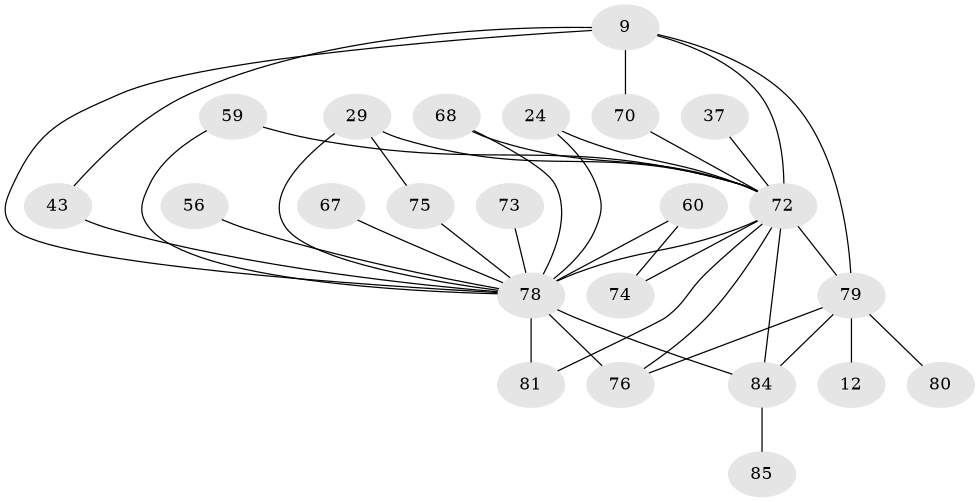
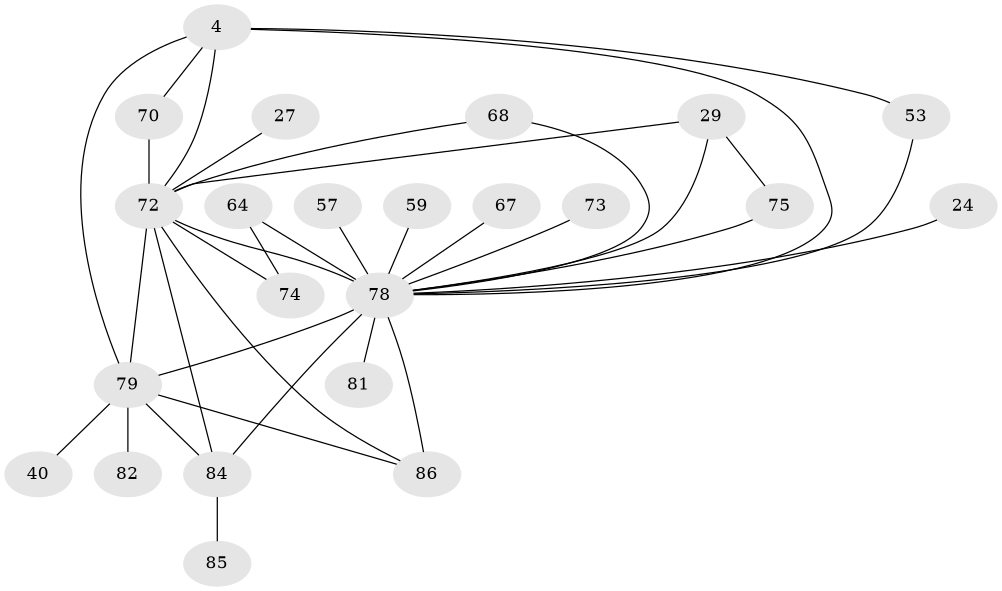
(625, 27) -> (217, 27)
(715, 117) -> (286, 117)
(620, 152) -> none
(424, 153) -> none
(58, 206) -> (916, 117)
(195, 206) -> (328, 206)
(694, 206) -> (238, 206)
(671, 313) -> none
none -> (262, 344)
(620, 385) -> (427, 474)
(851, 385) -> (128, 474)
(941, 385) -> (38, 474)
